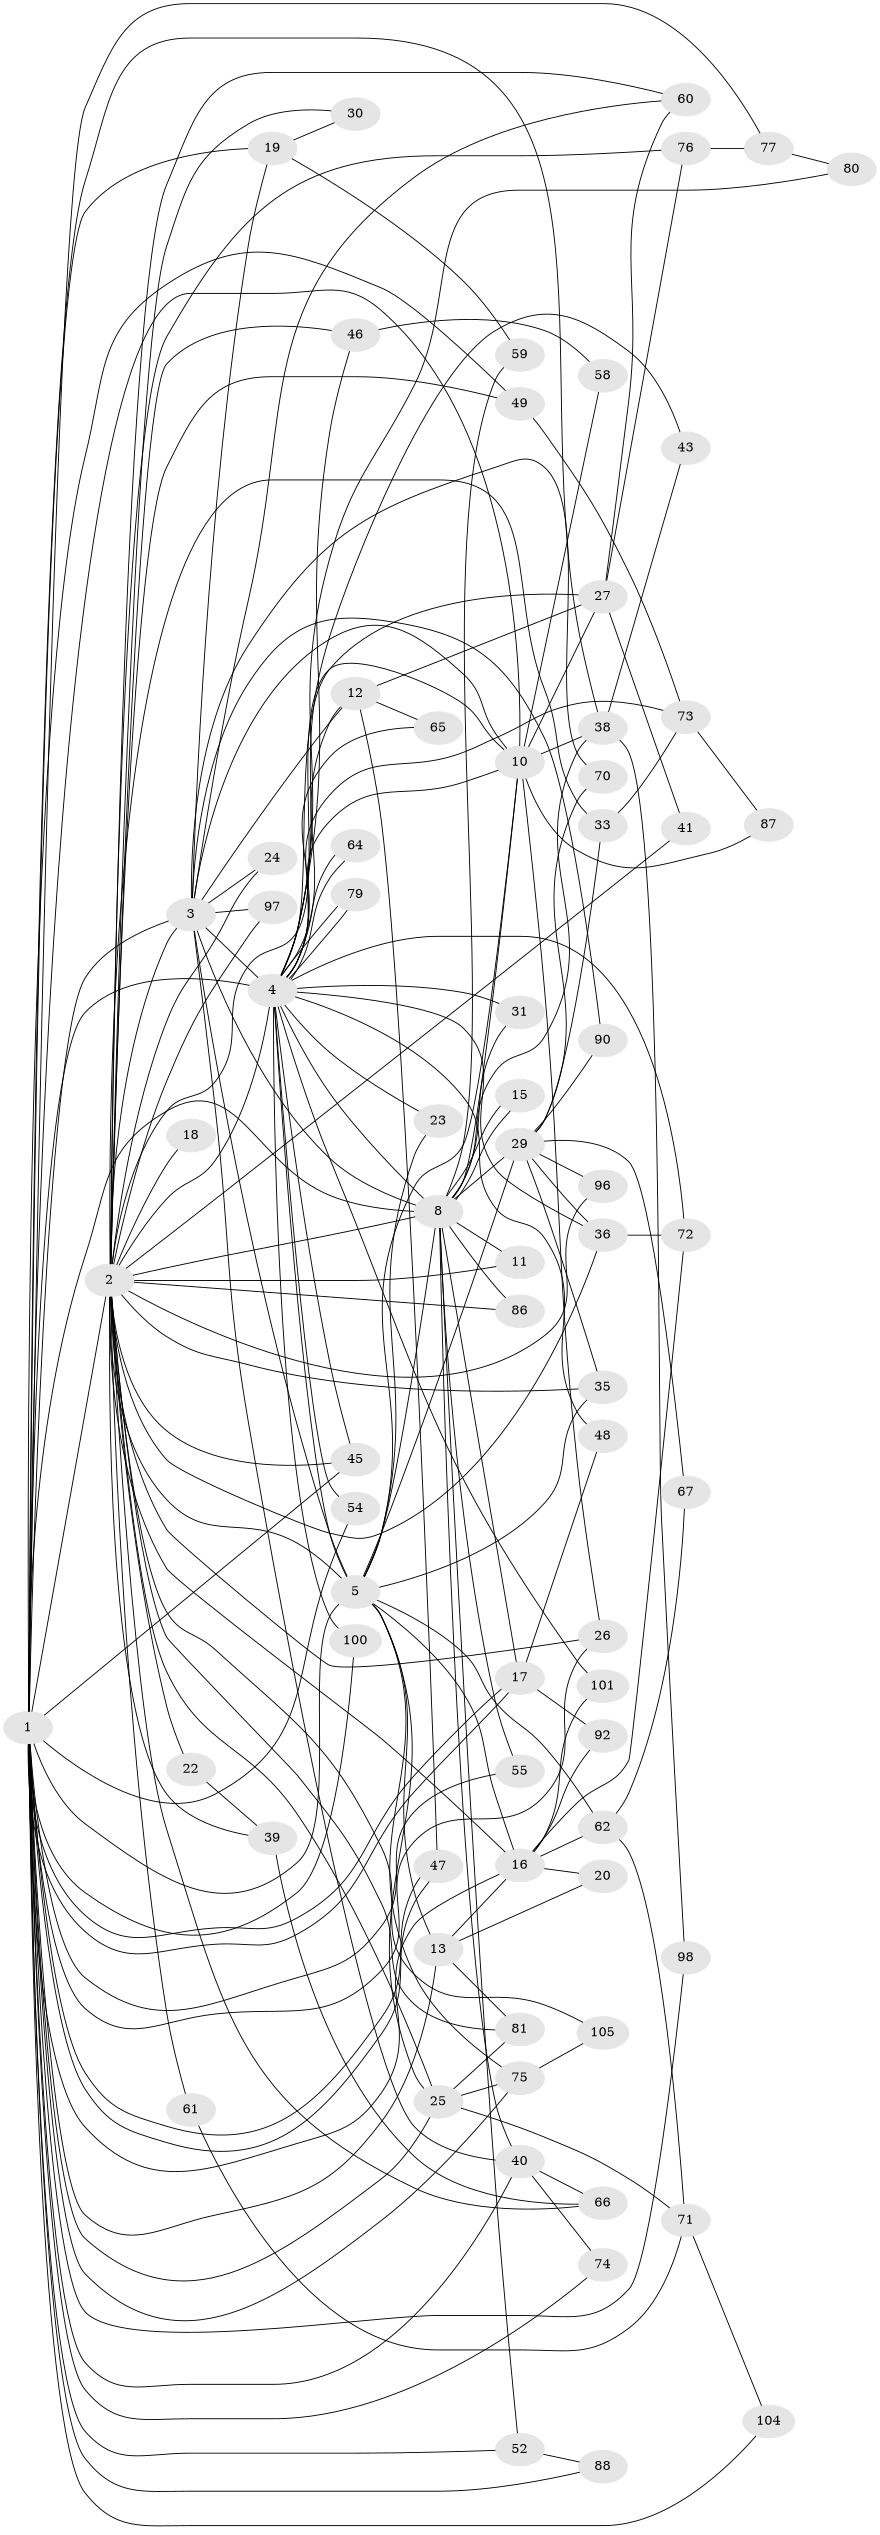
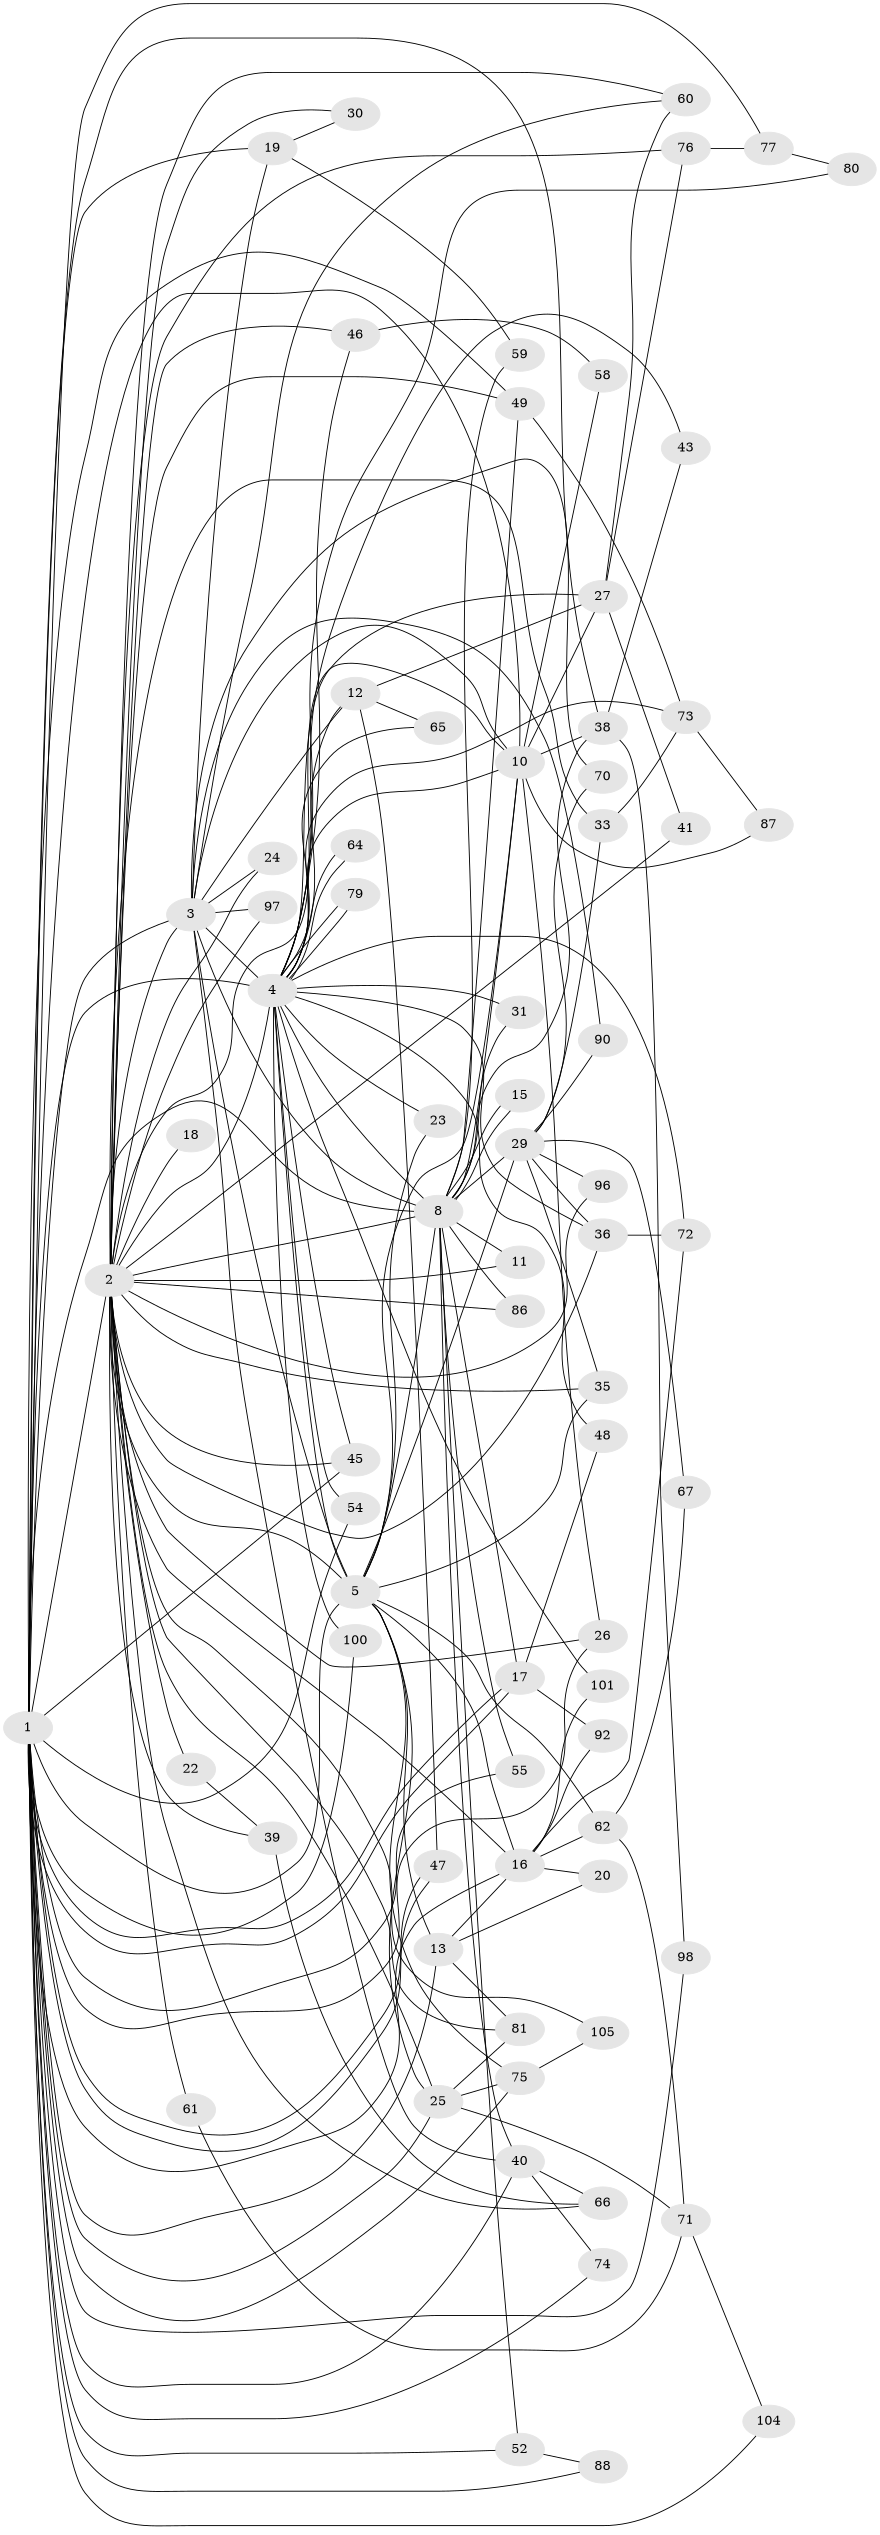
none -> (489, 810)
